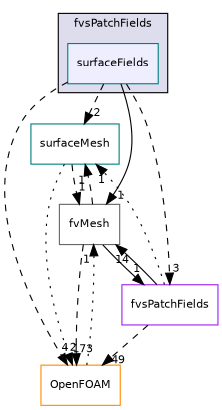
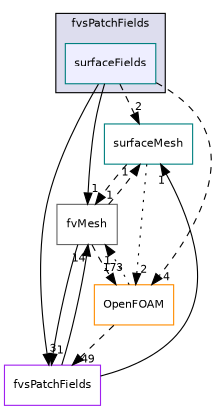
(159, 176) -> (45, 214)
(141, 225) -> (195, 298)
(129, 341) -> (97, 341)
